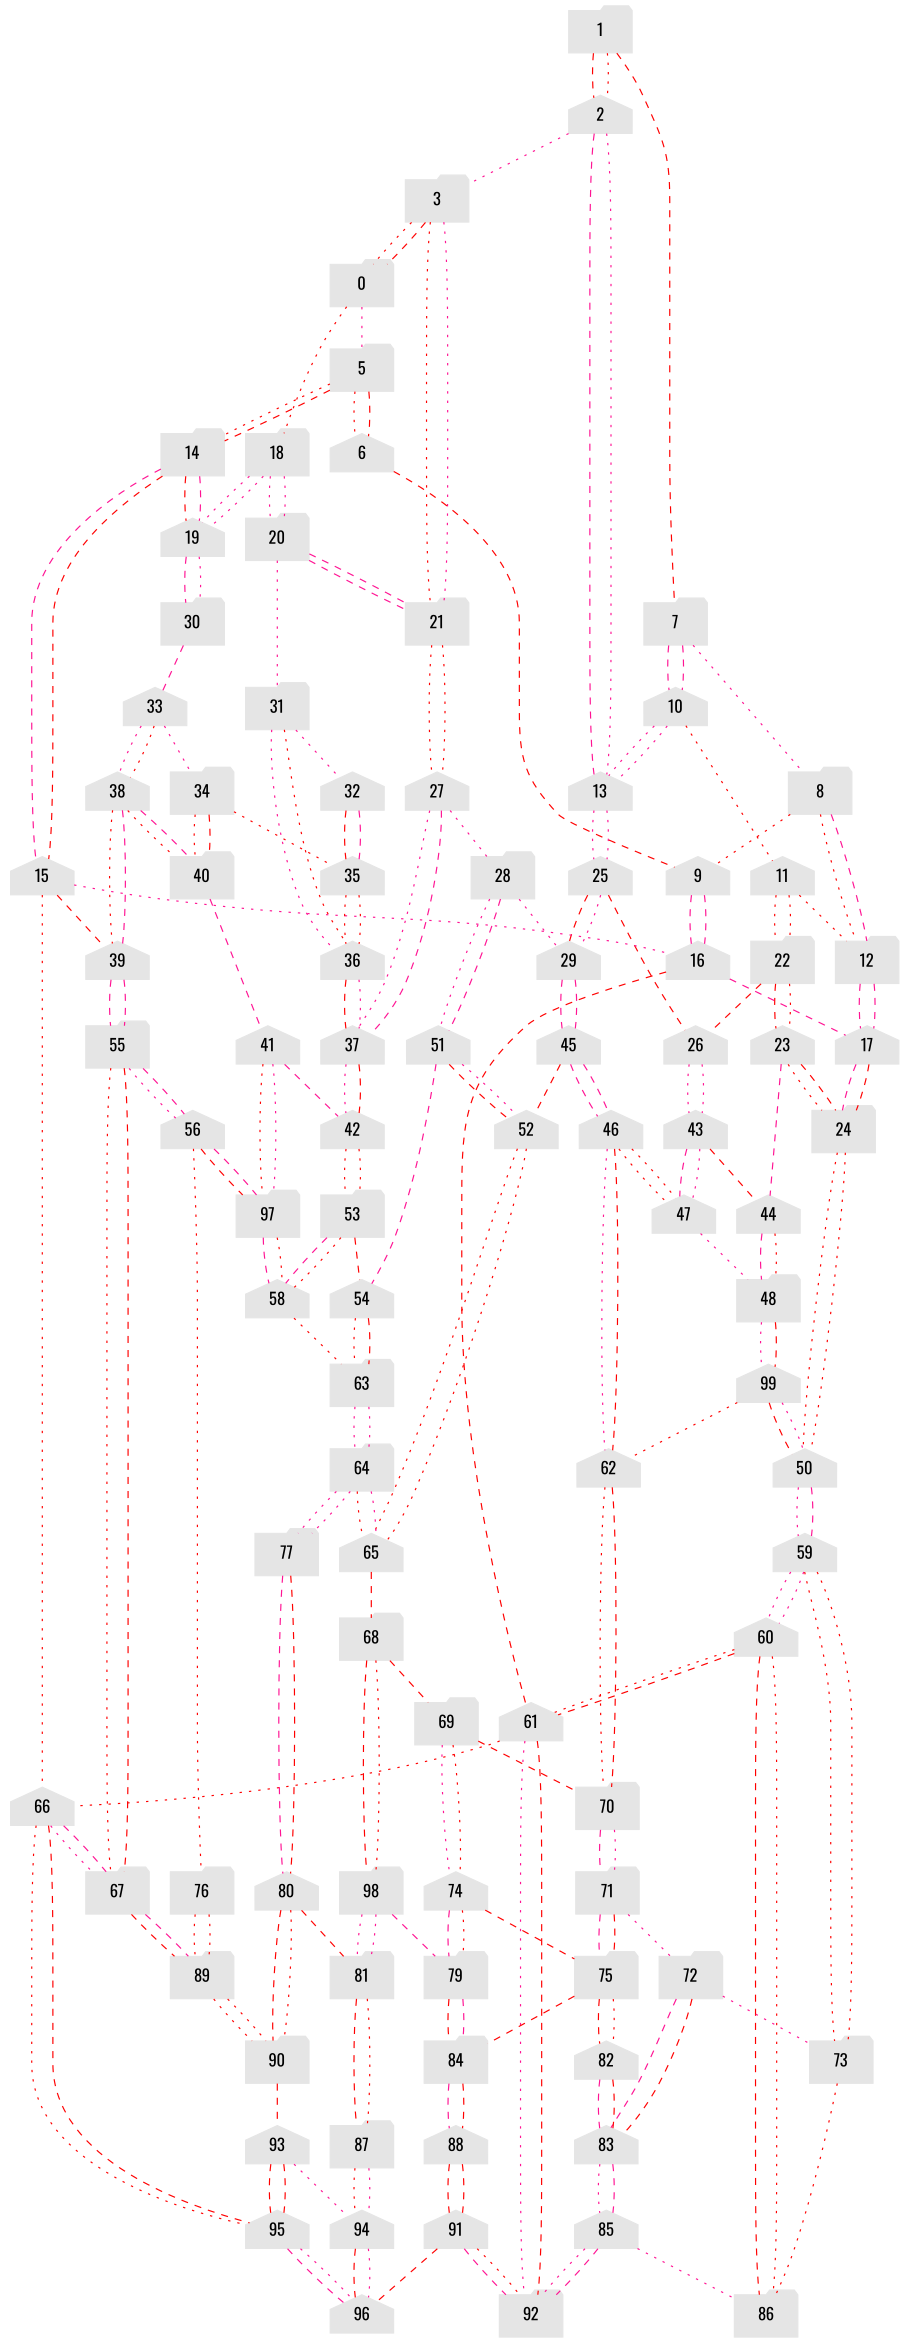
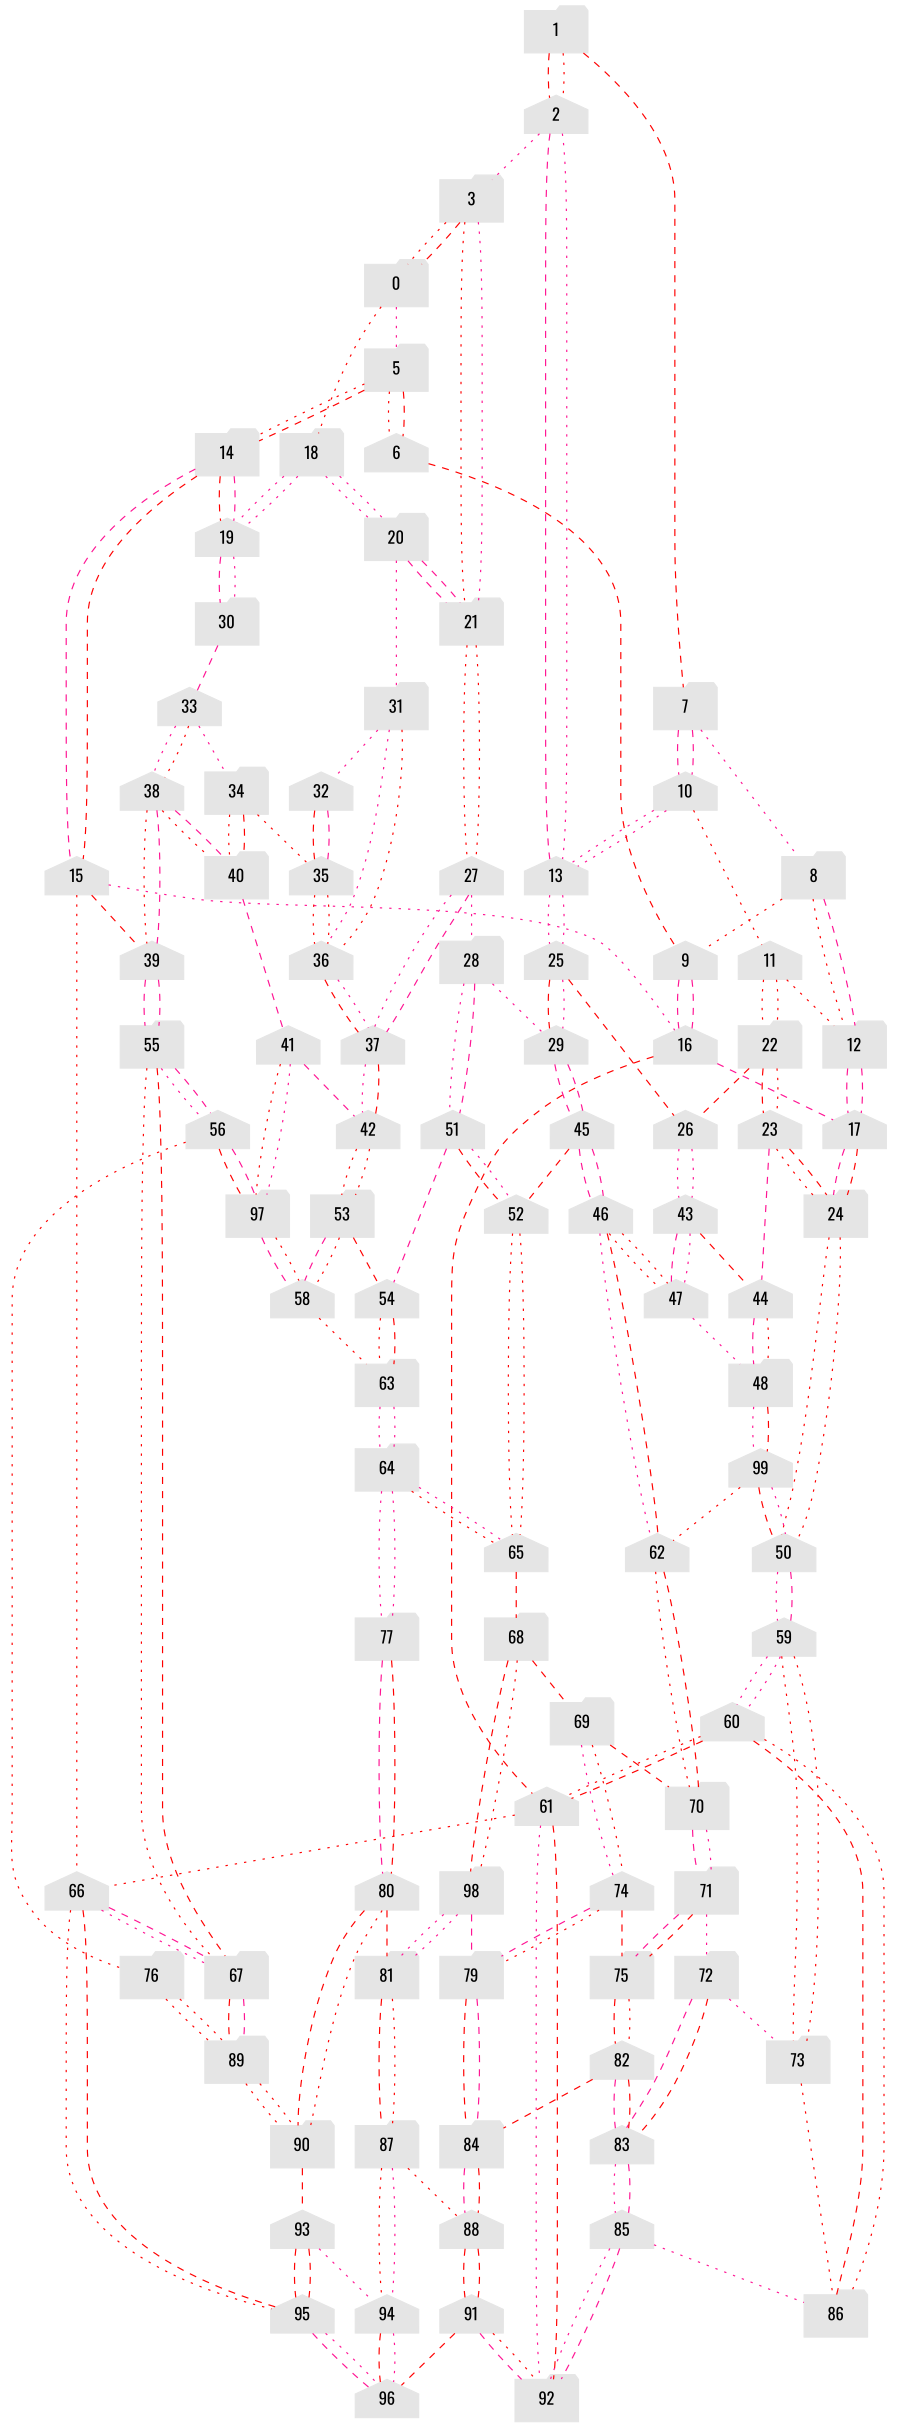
(531, 2020) -> (548, 2104)
none -> (433, 2192)
